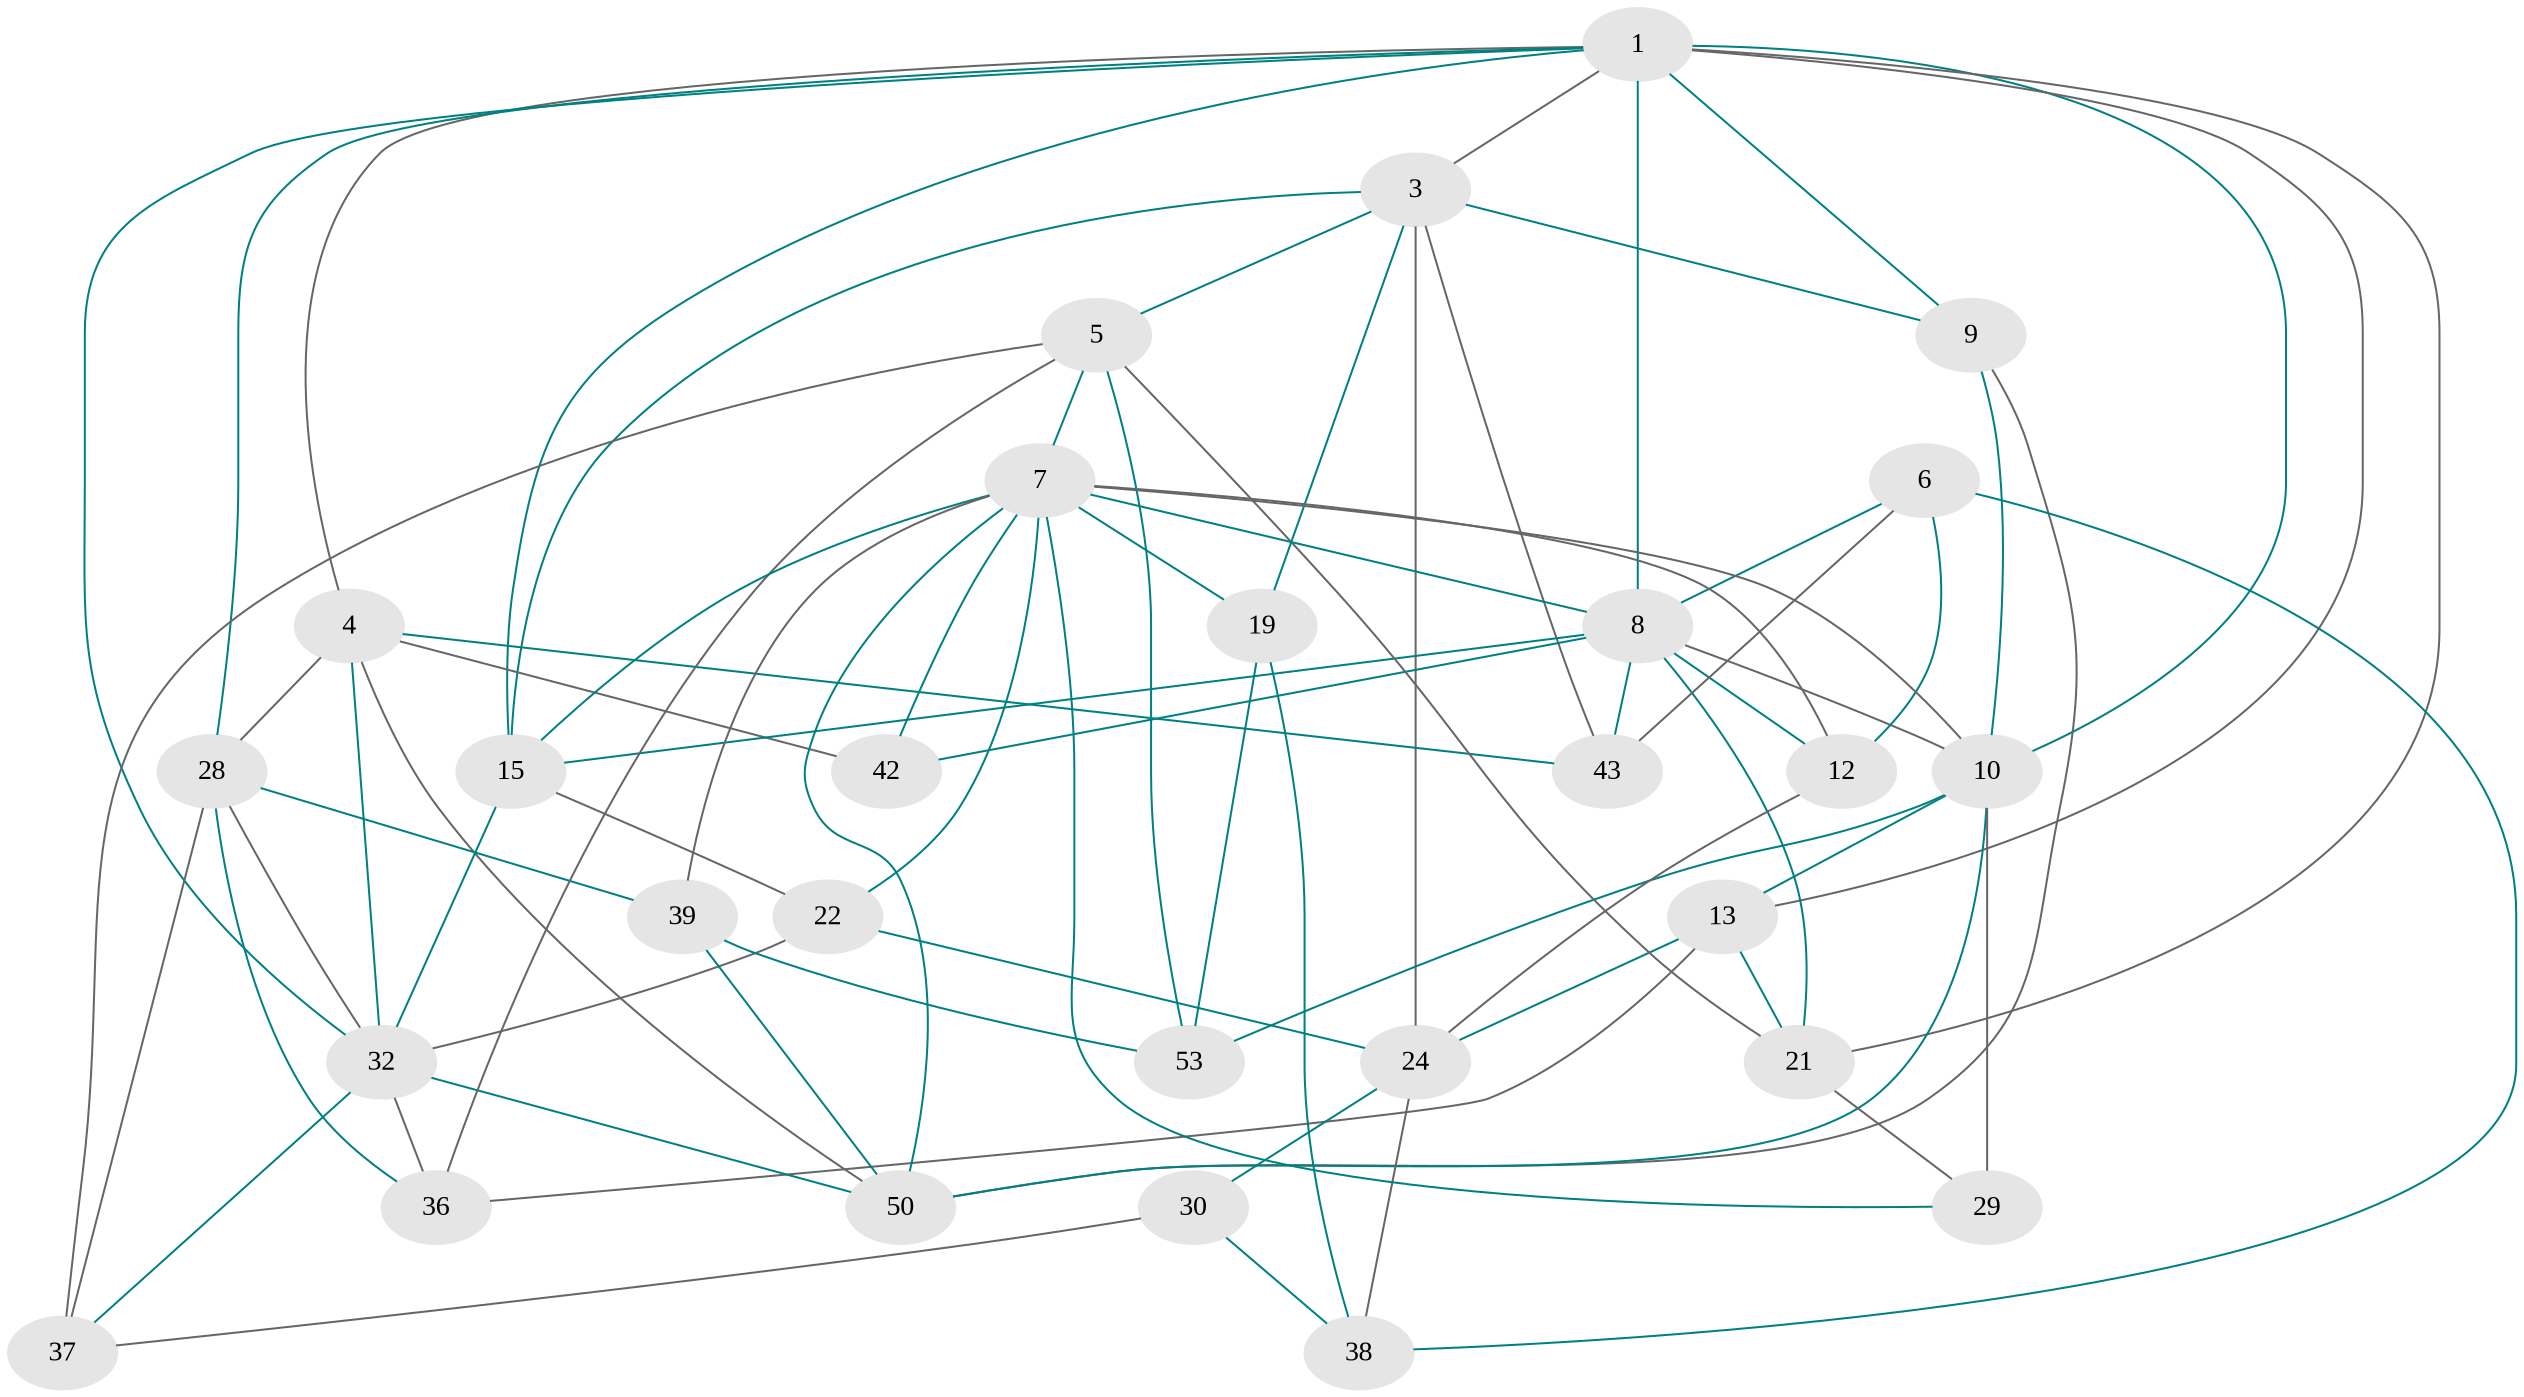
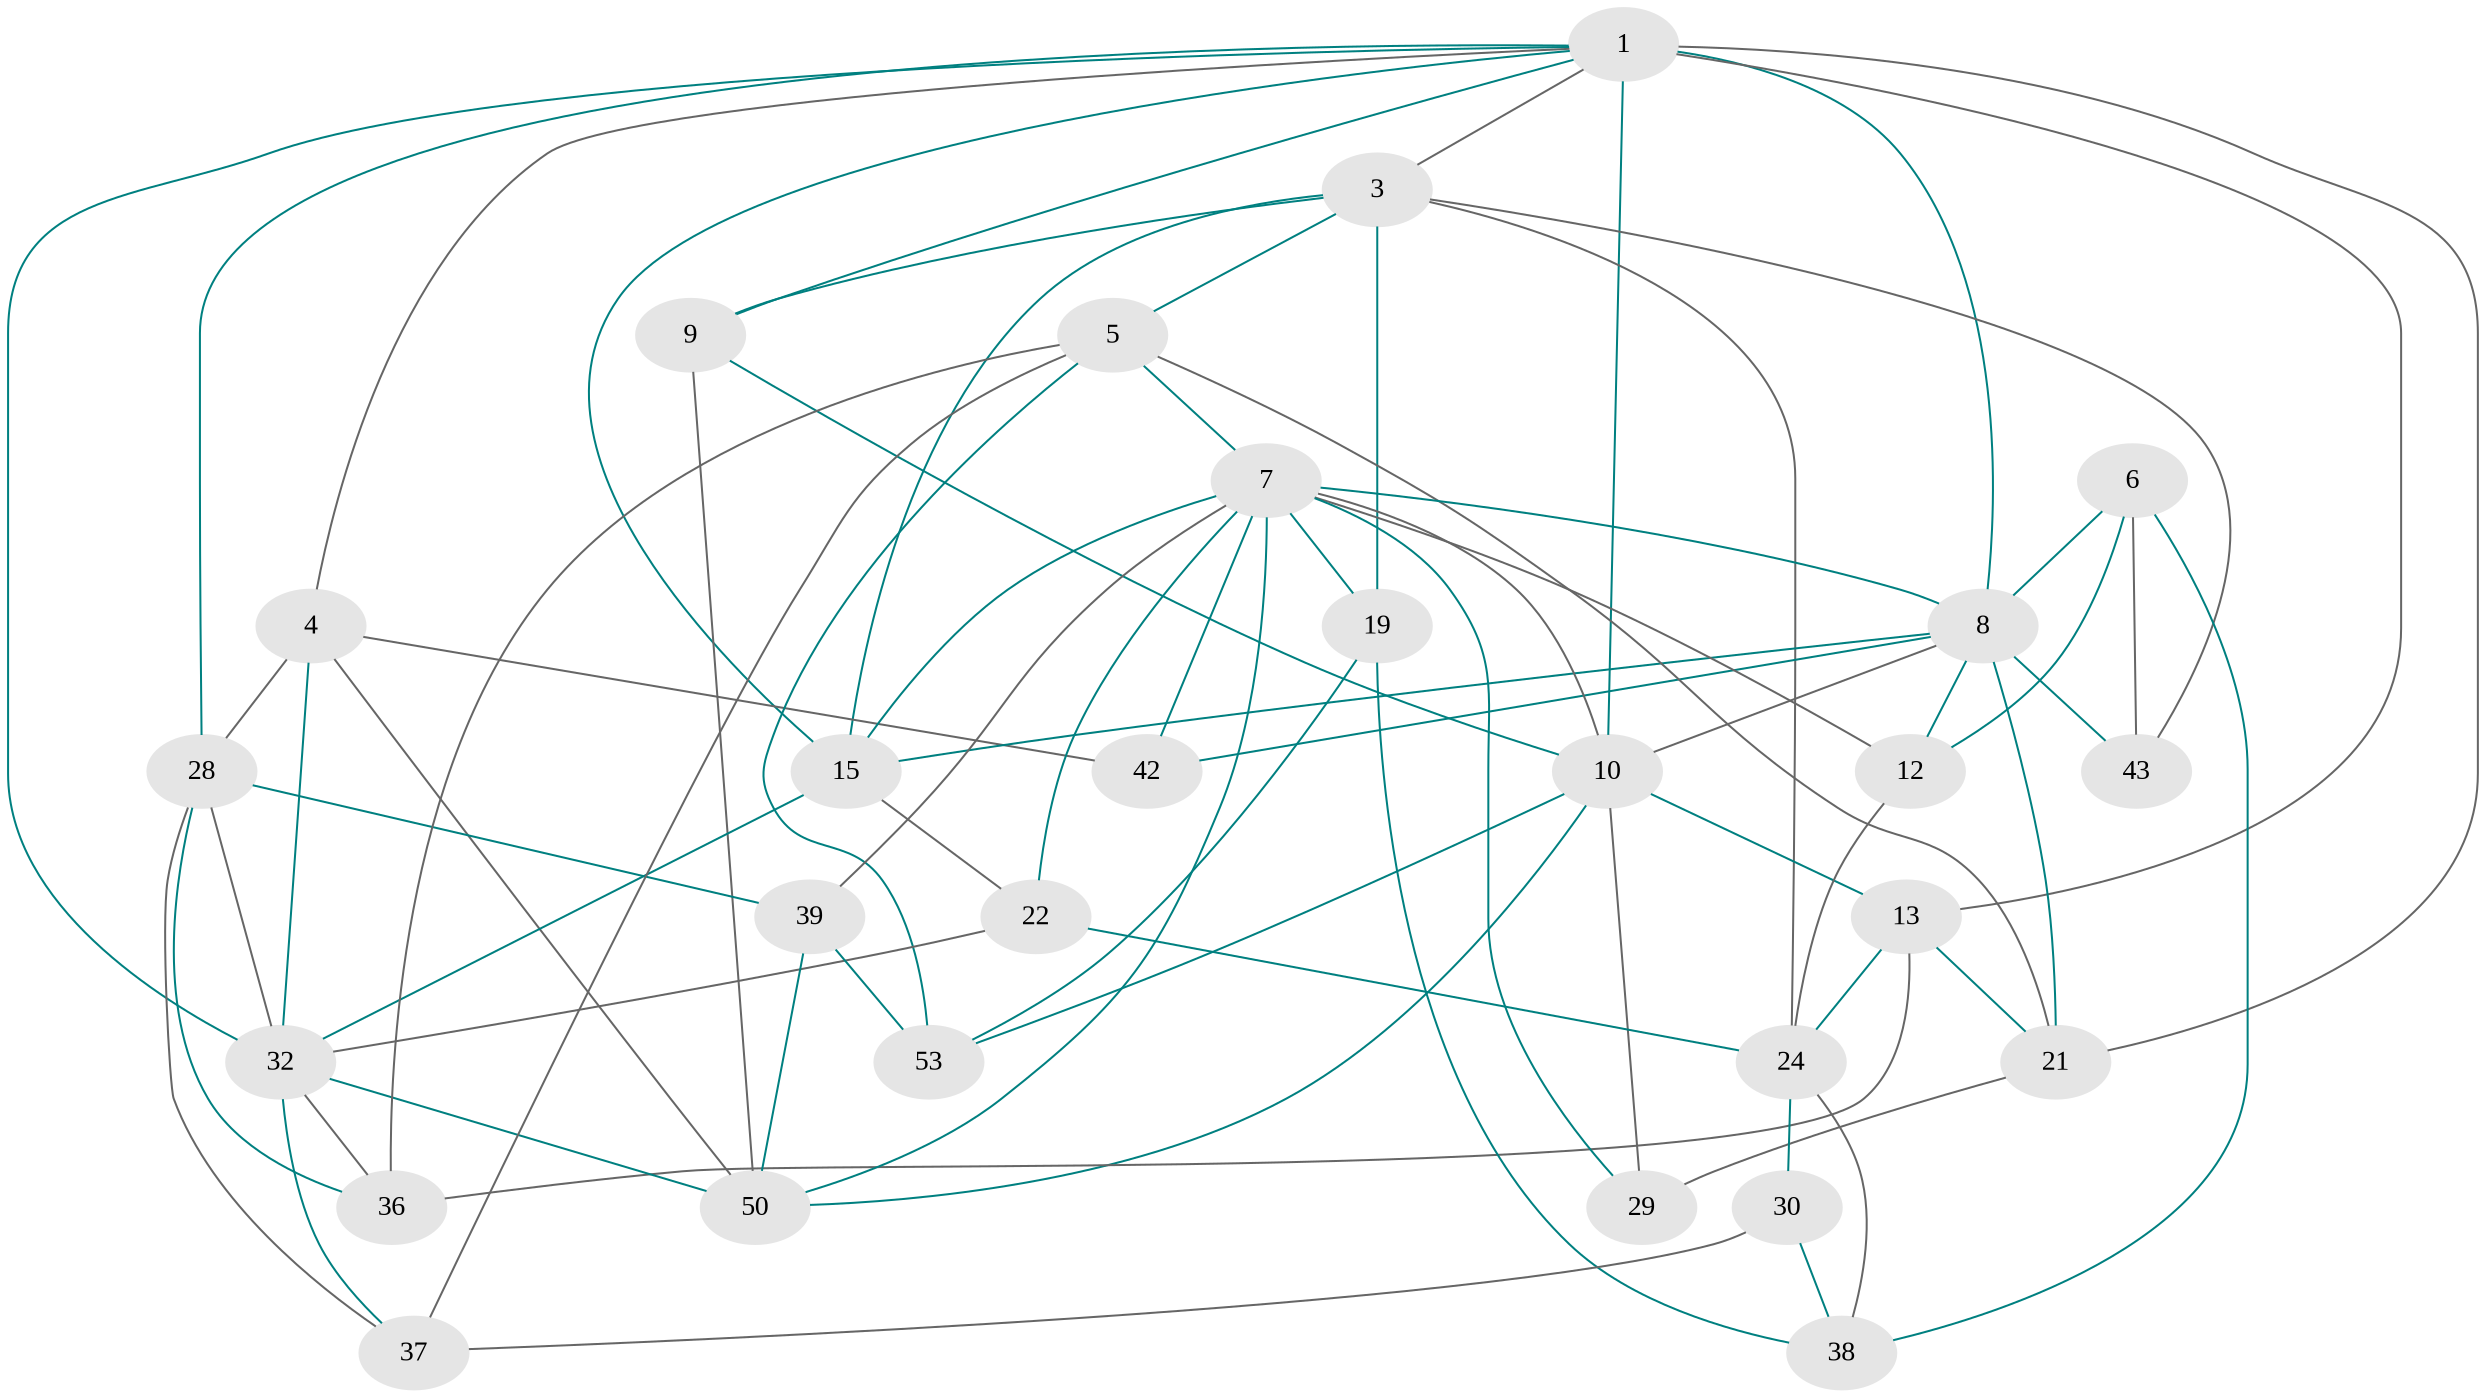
(950, 695) -> none
